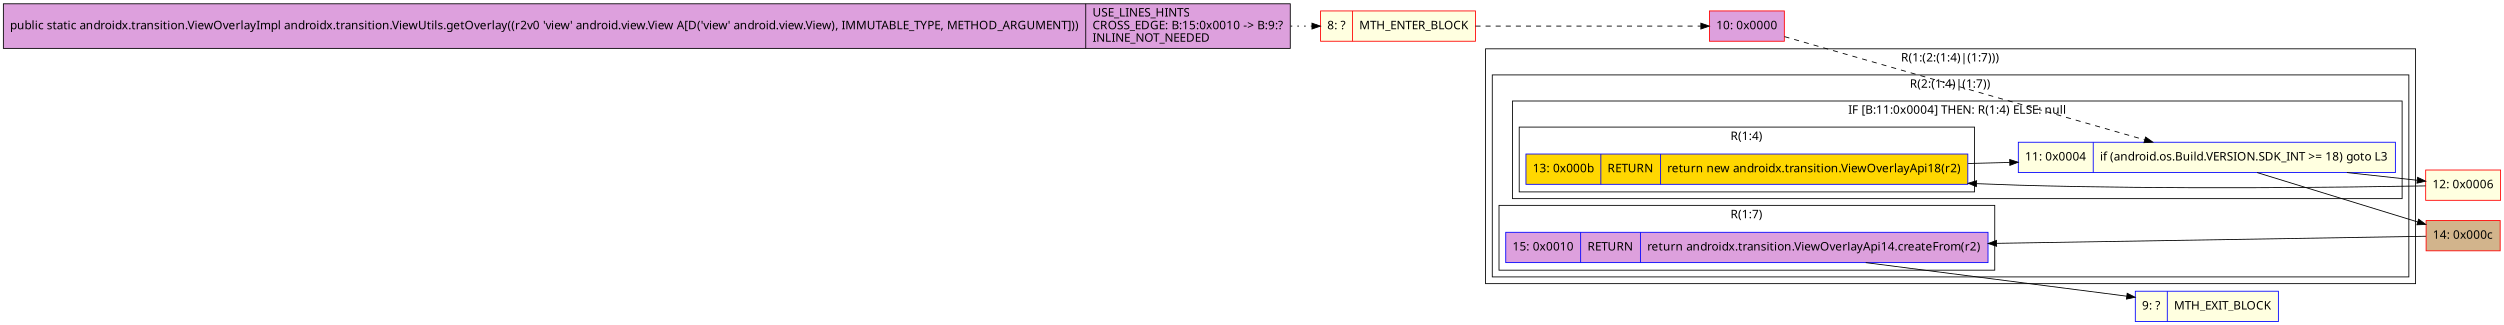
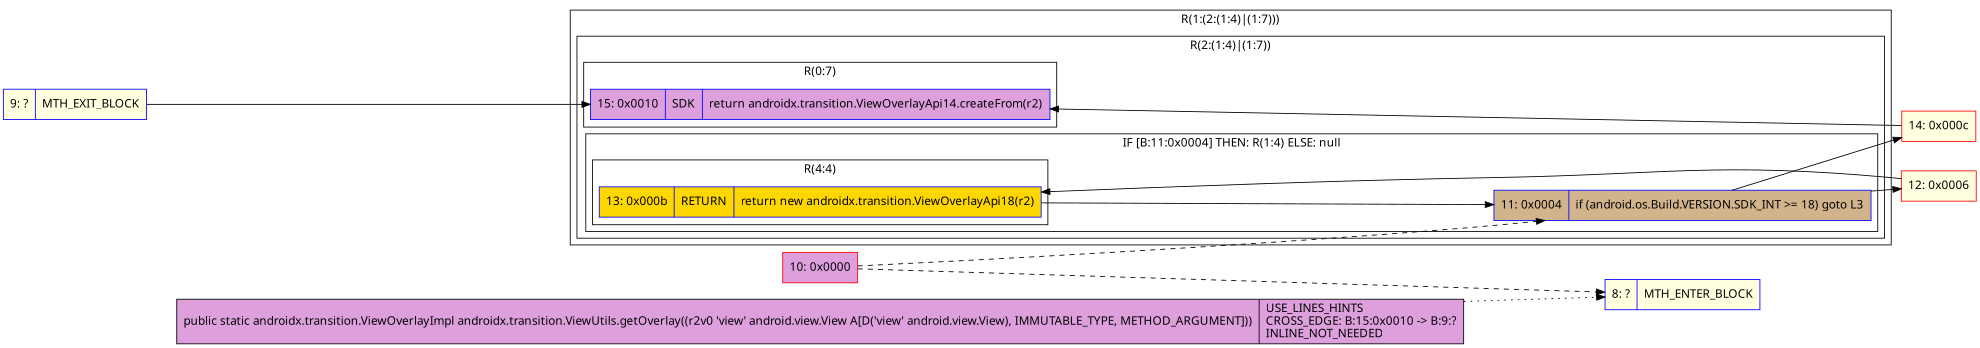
(1398, 26) -> (1682, 295)
(1588, 26) -> (1227, 280)
(1747, 137) -> (820, 170)
(2207, 157) -> (1682, 205)
(1747, 215) -> (820, 72)
(2463, 236) -> (1939, 126)
(1611, 247) -> (684, 104)
(1996, 279) -> (364, 104)
